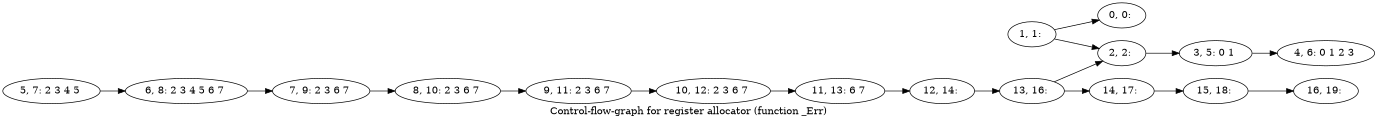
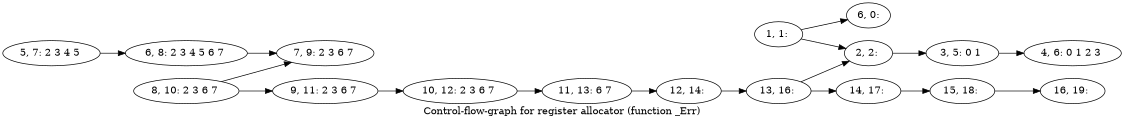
(1122, 15) -> (868, 15)
(379, 91) -> (253, 73)
